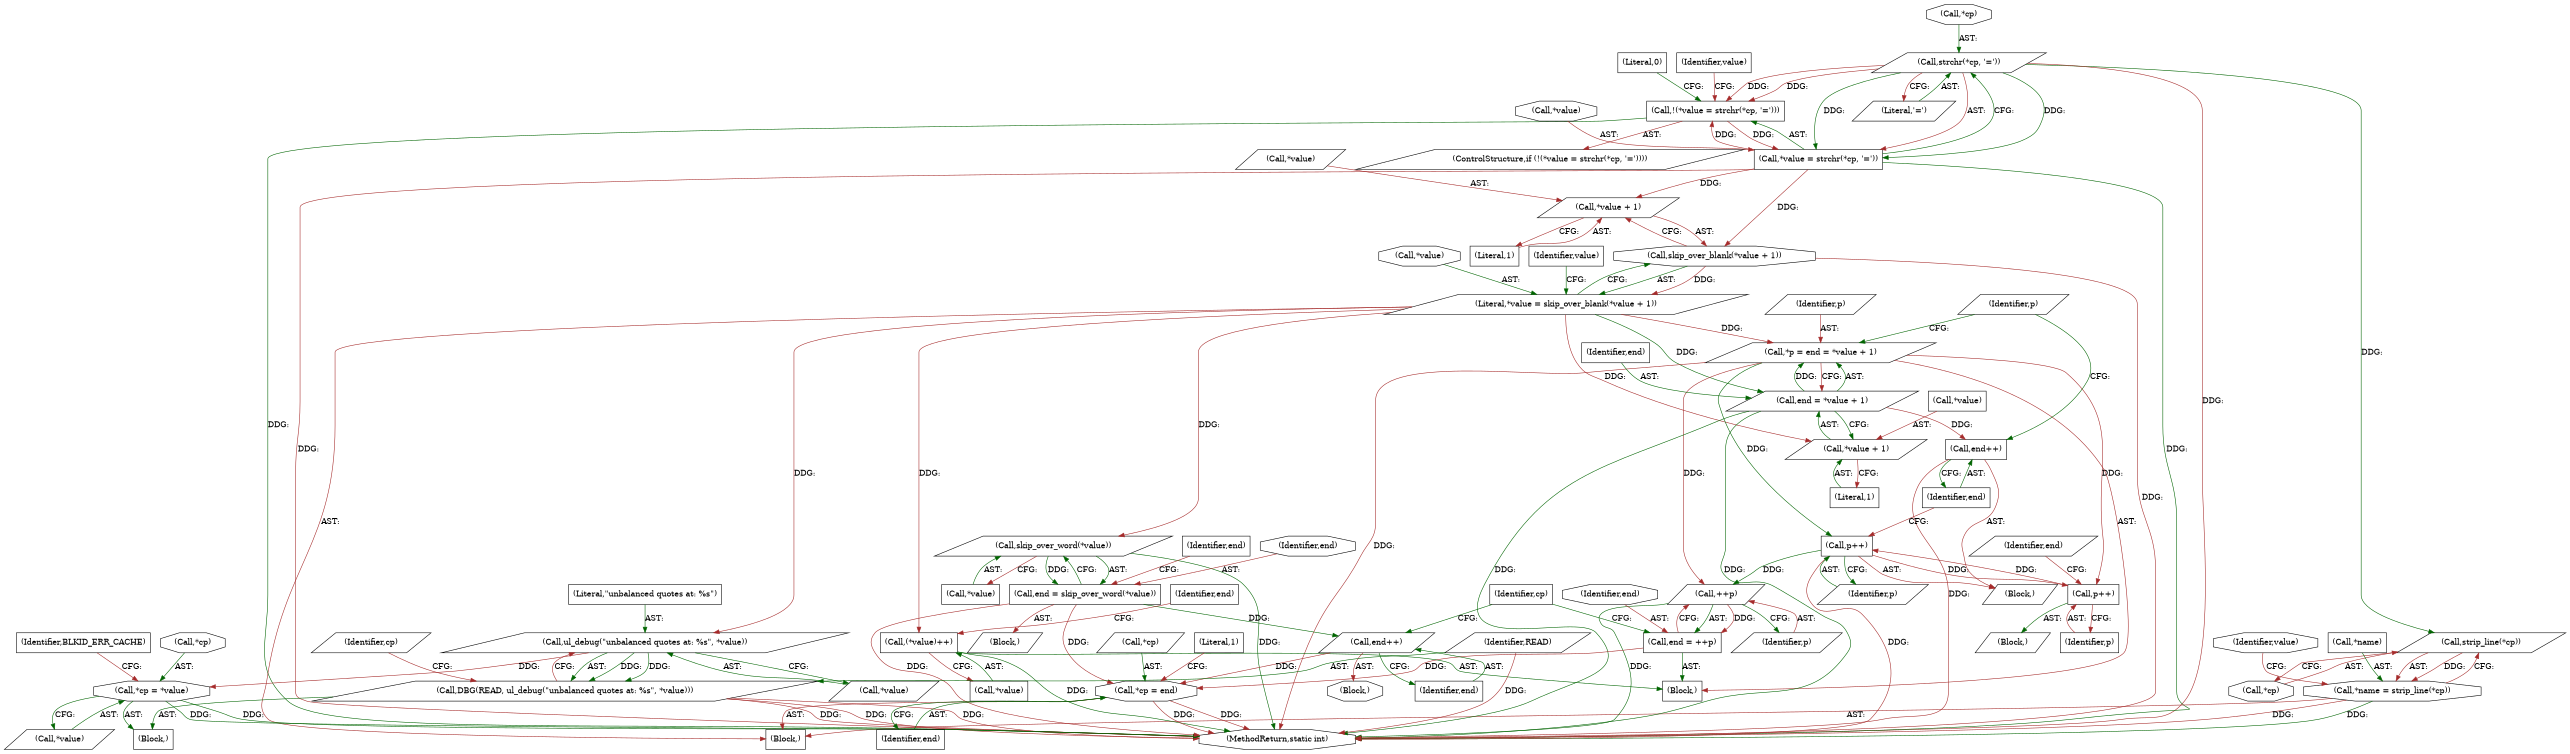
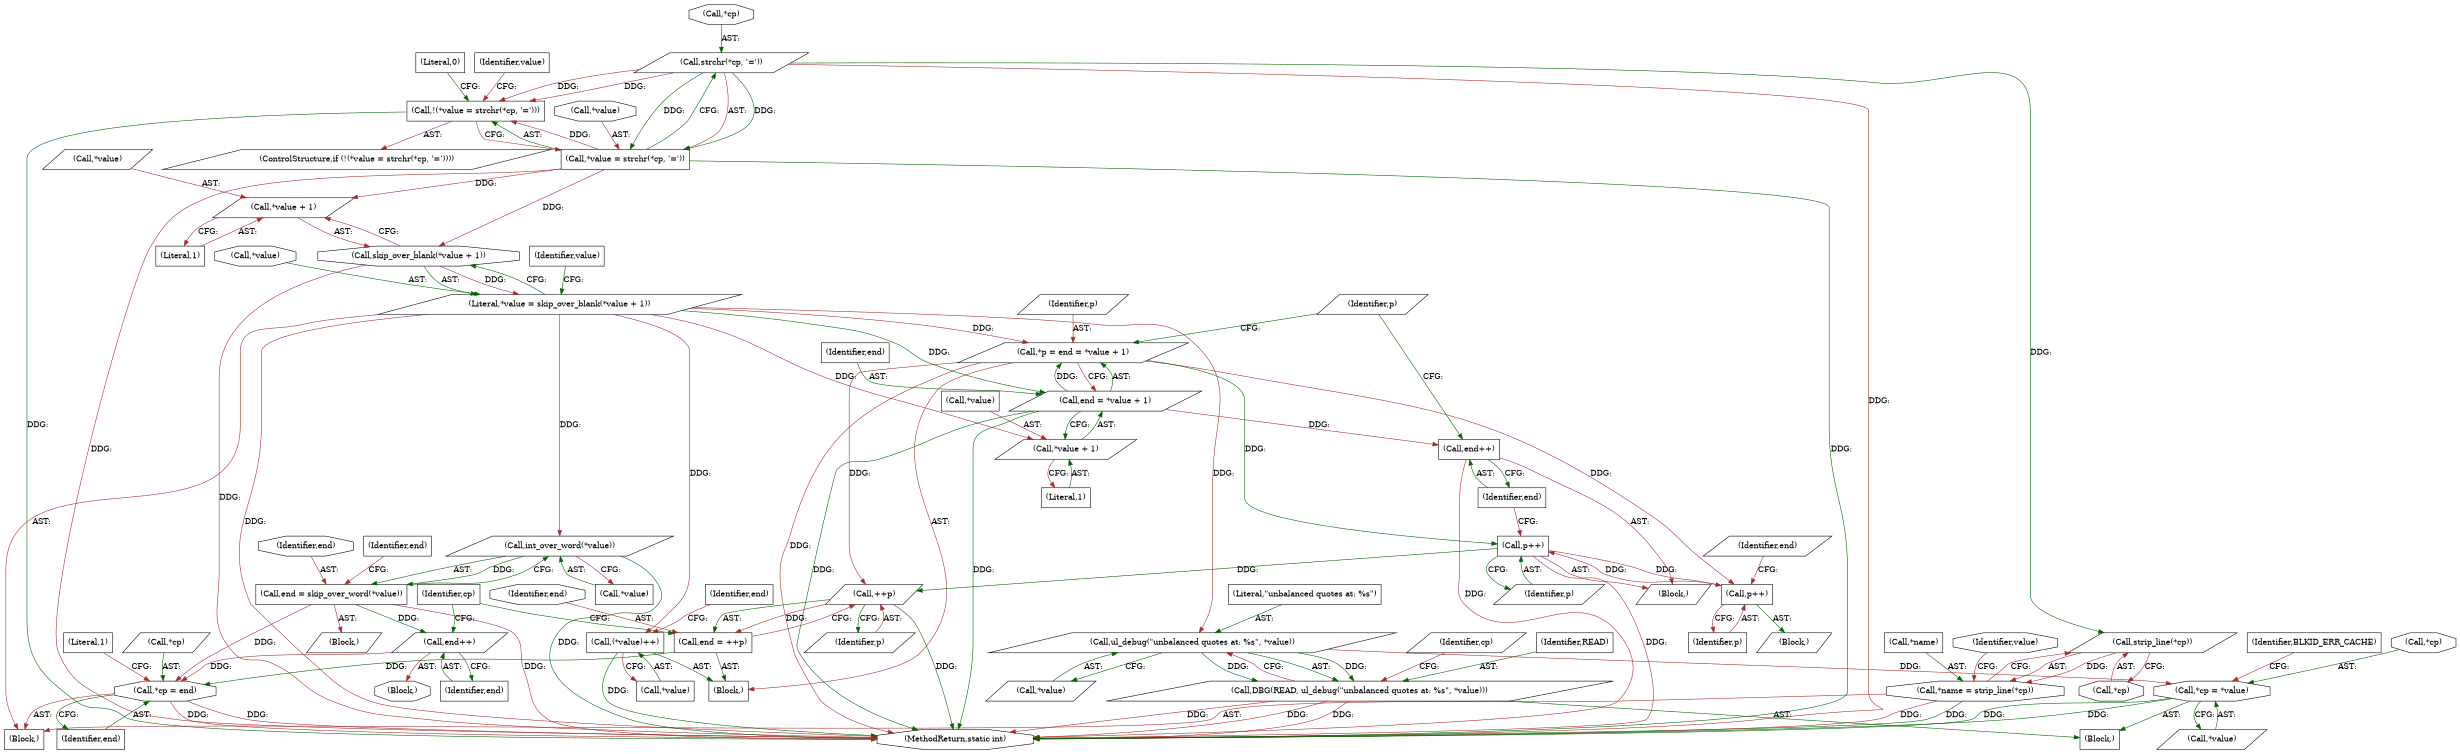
(1904, 111) -> none
(1765, 135) -> (496, 135)
(1053, 546) -> (560, 546)
(1518, 643) -> (1575, 643)
(1422, 664) -> (453, 659)
(1455, 714) -> (335, 682)
